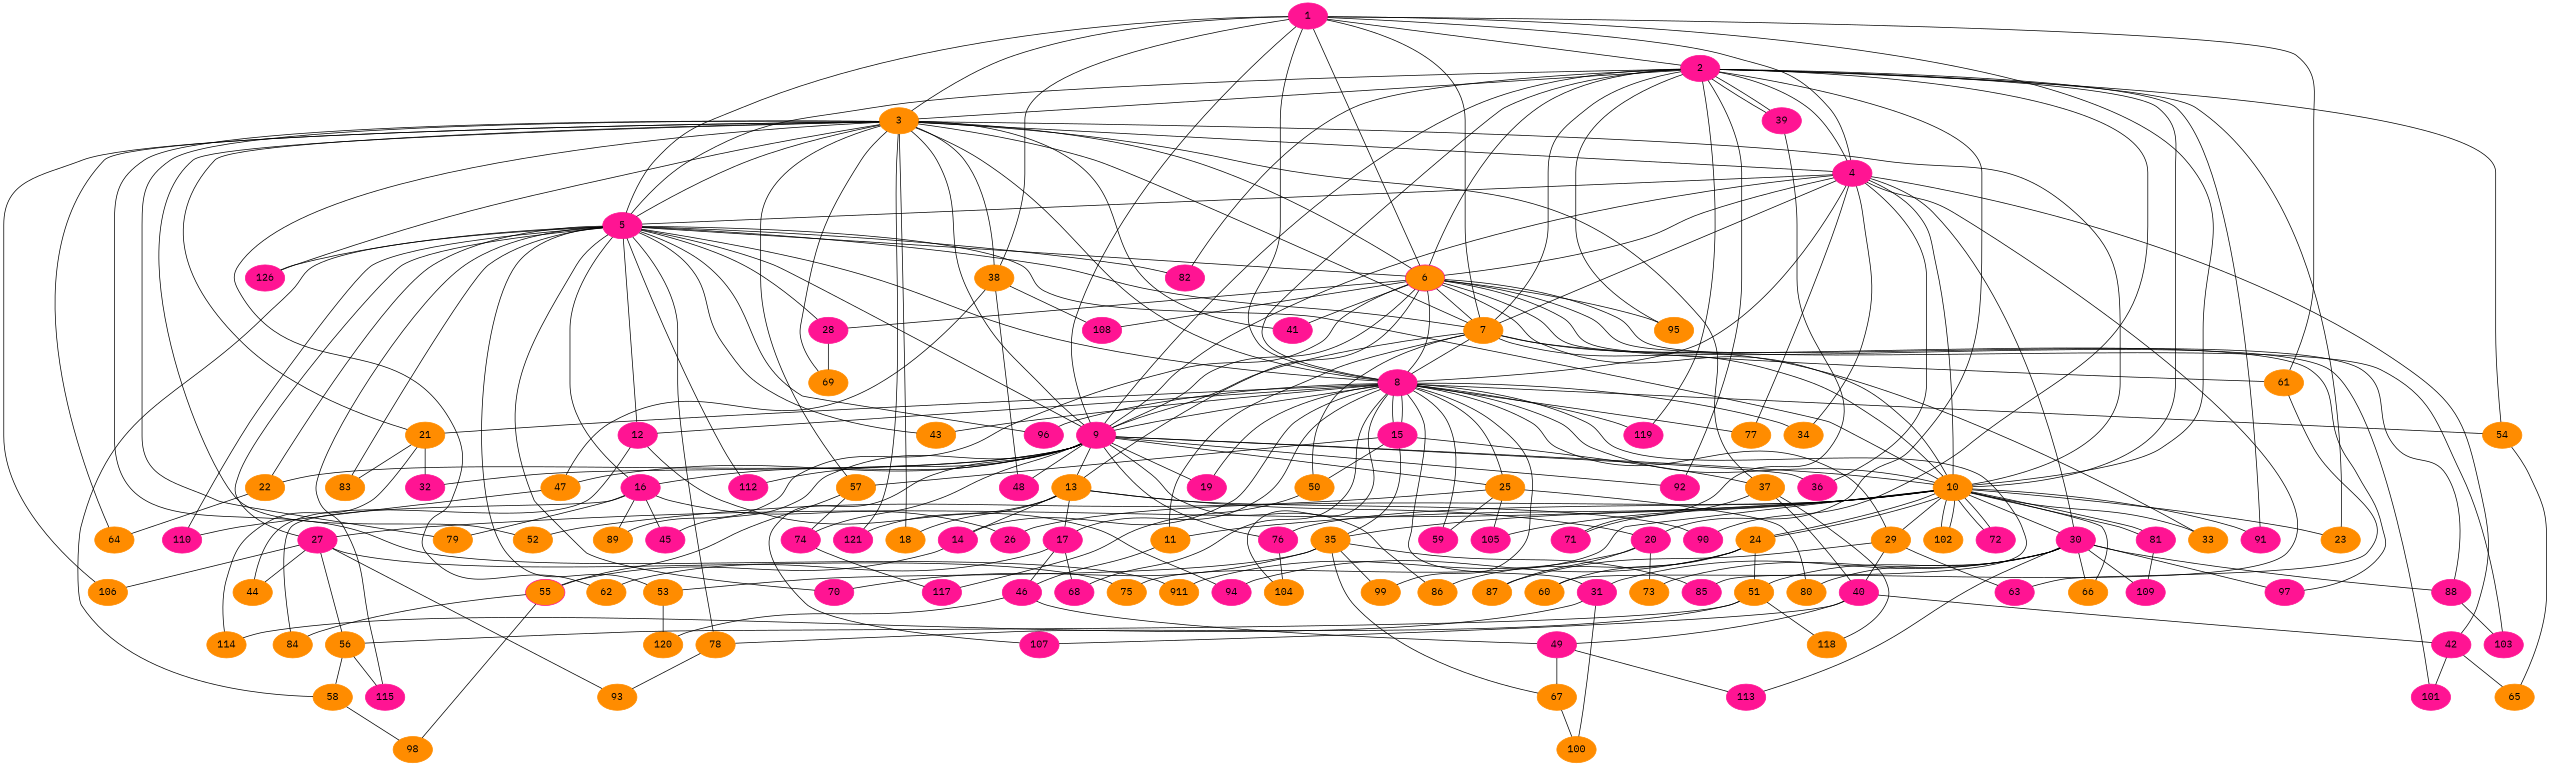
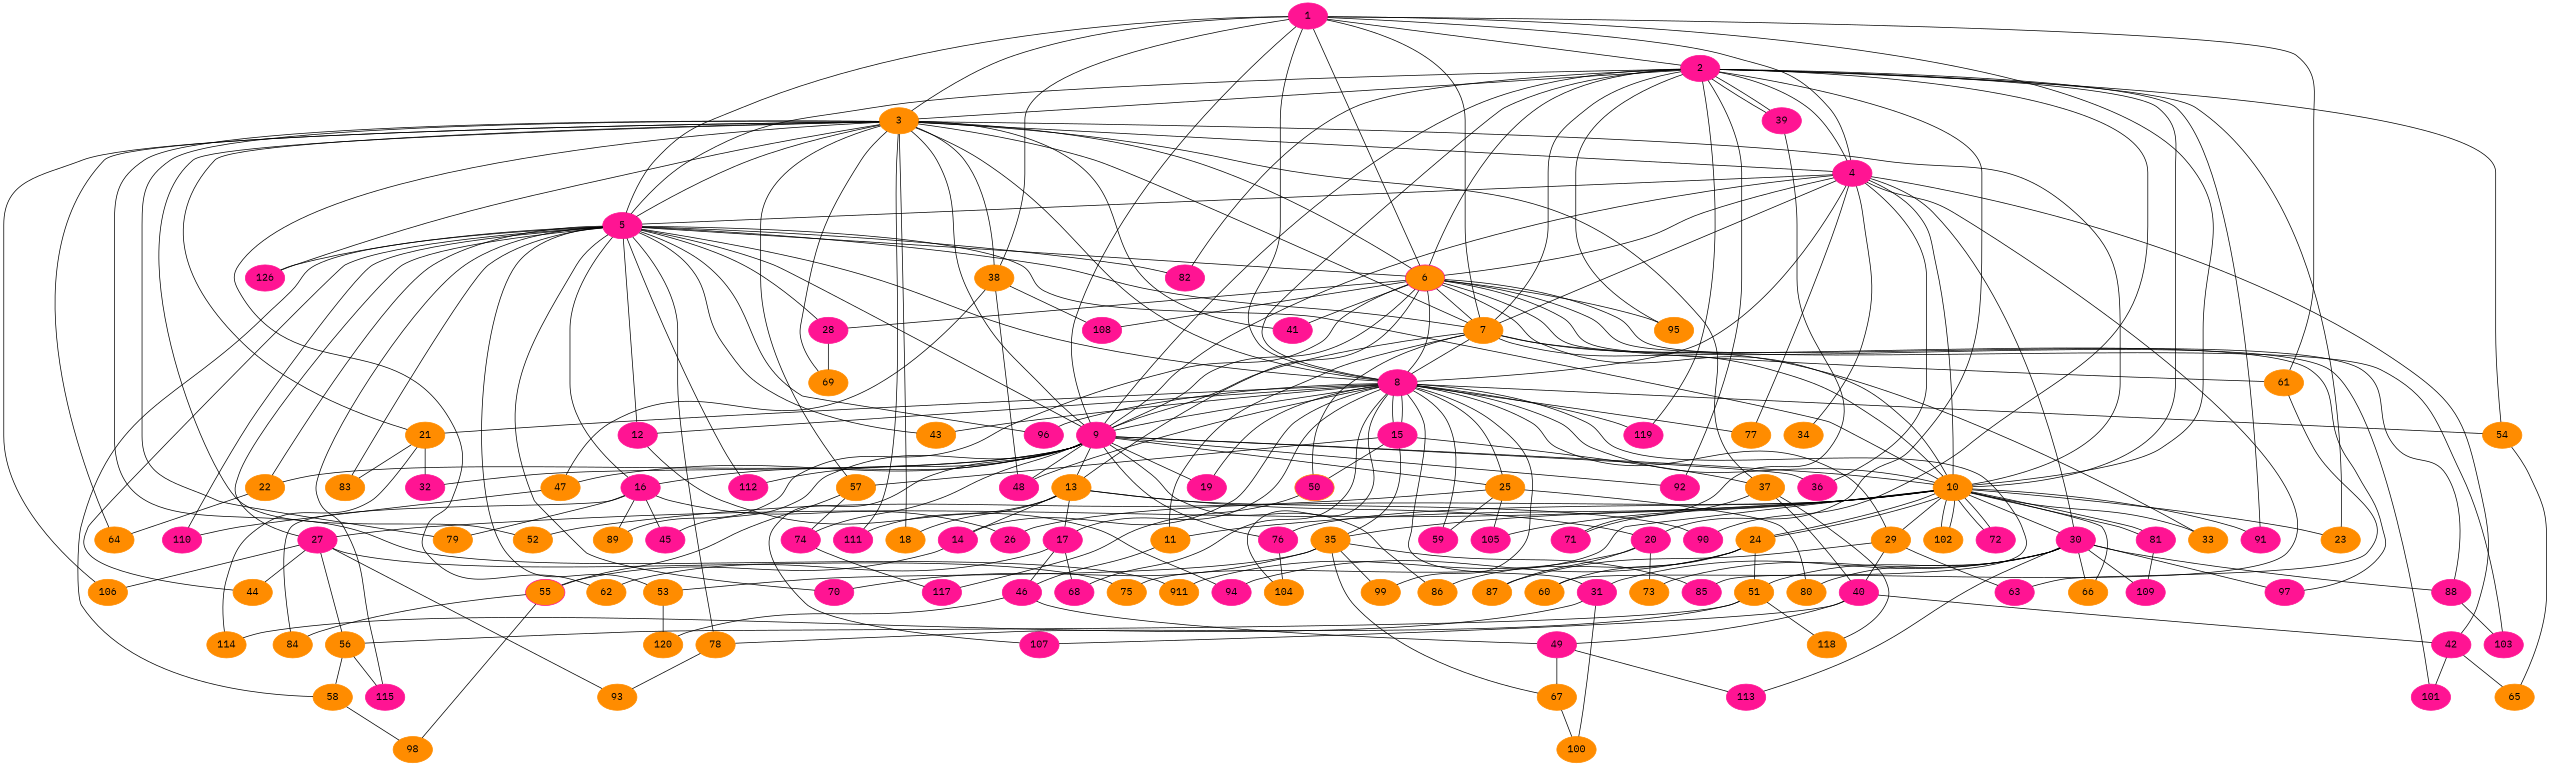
(1679, 401) -> (1205, 426)
(1315, 488) -> (1315, 488)
(460, 512) -> (243, 365)
(853, 540) -> (853, 540)
